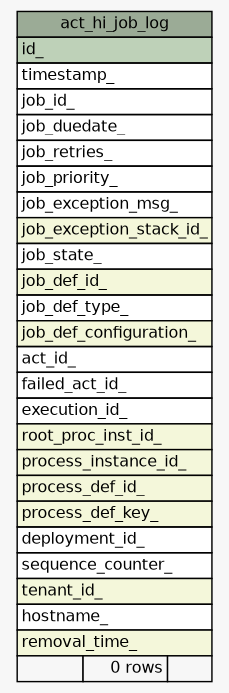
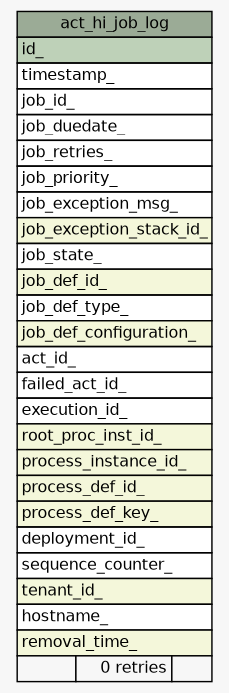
(137, 668) -> (134, 668)
